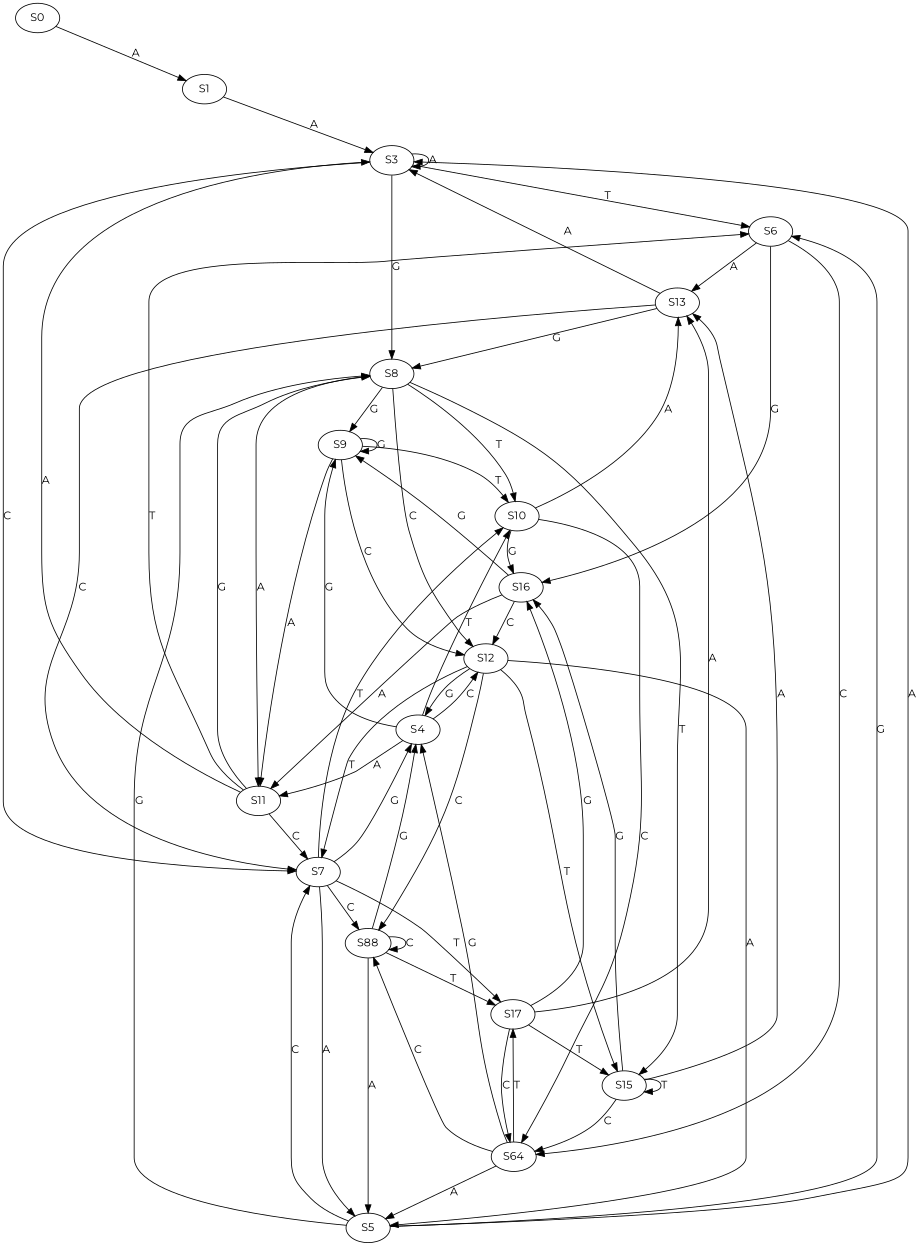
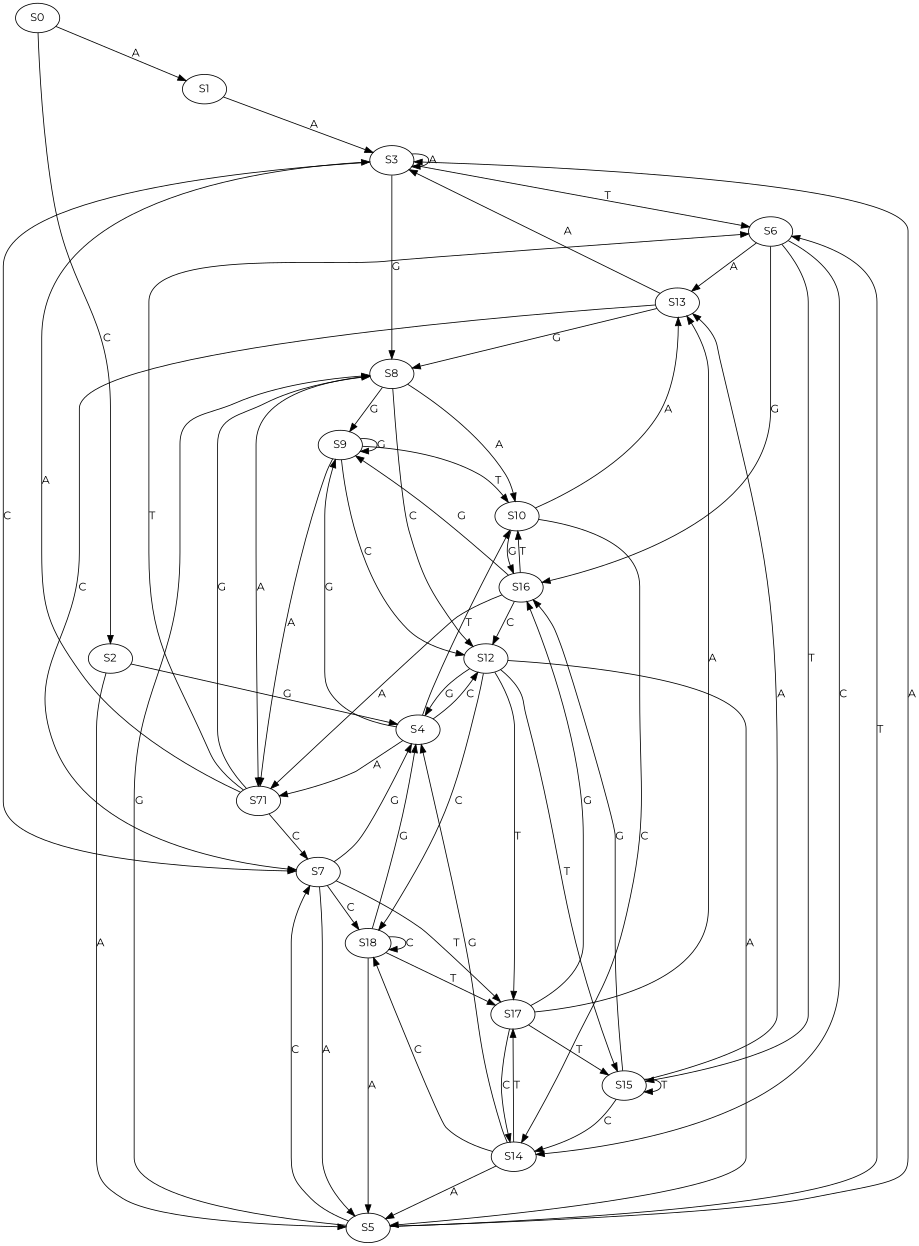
(499, 445) -> (499, 445)
none -> (110, 659)
(680, 666) -> (808, 713)
(366, 673) -> (519, 556)
(881, 730) -> (881, 730)
(366, 735) -> (515, 830)
(259, 801) -> (259, 801)
(368, 943) -> (368, 943)
(514, 1157) -> (514, 1157)
